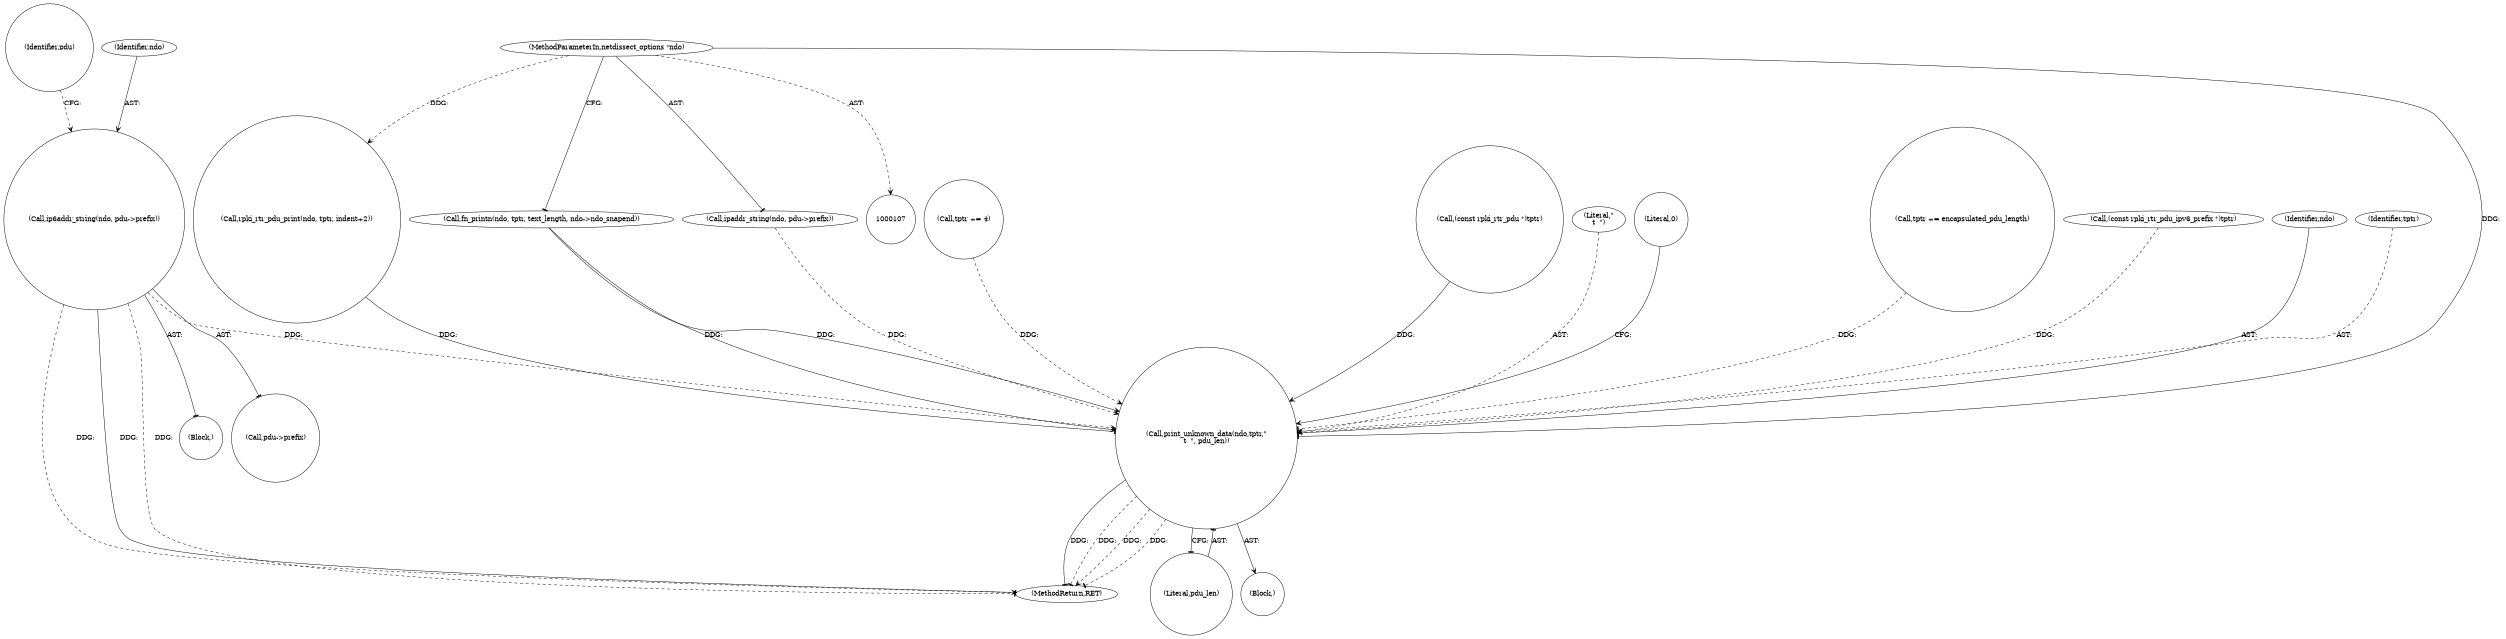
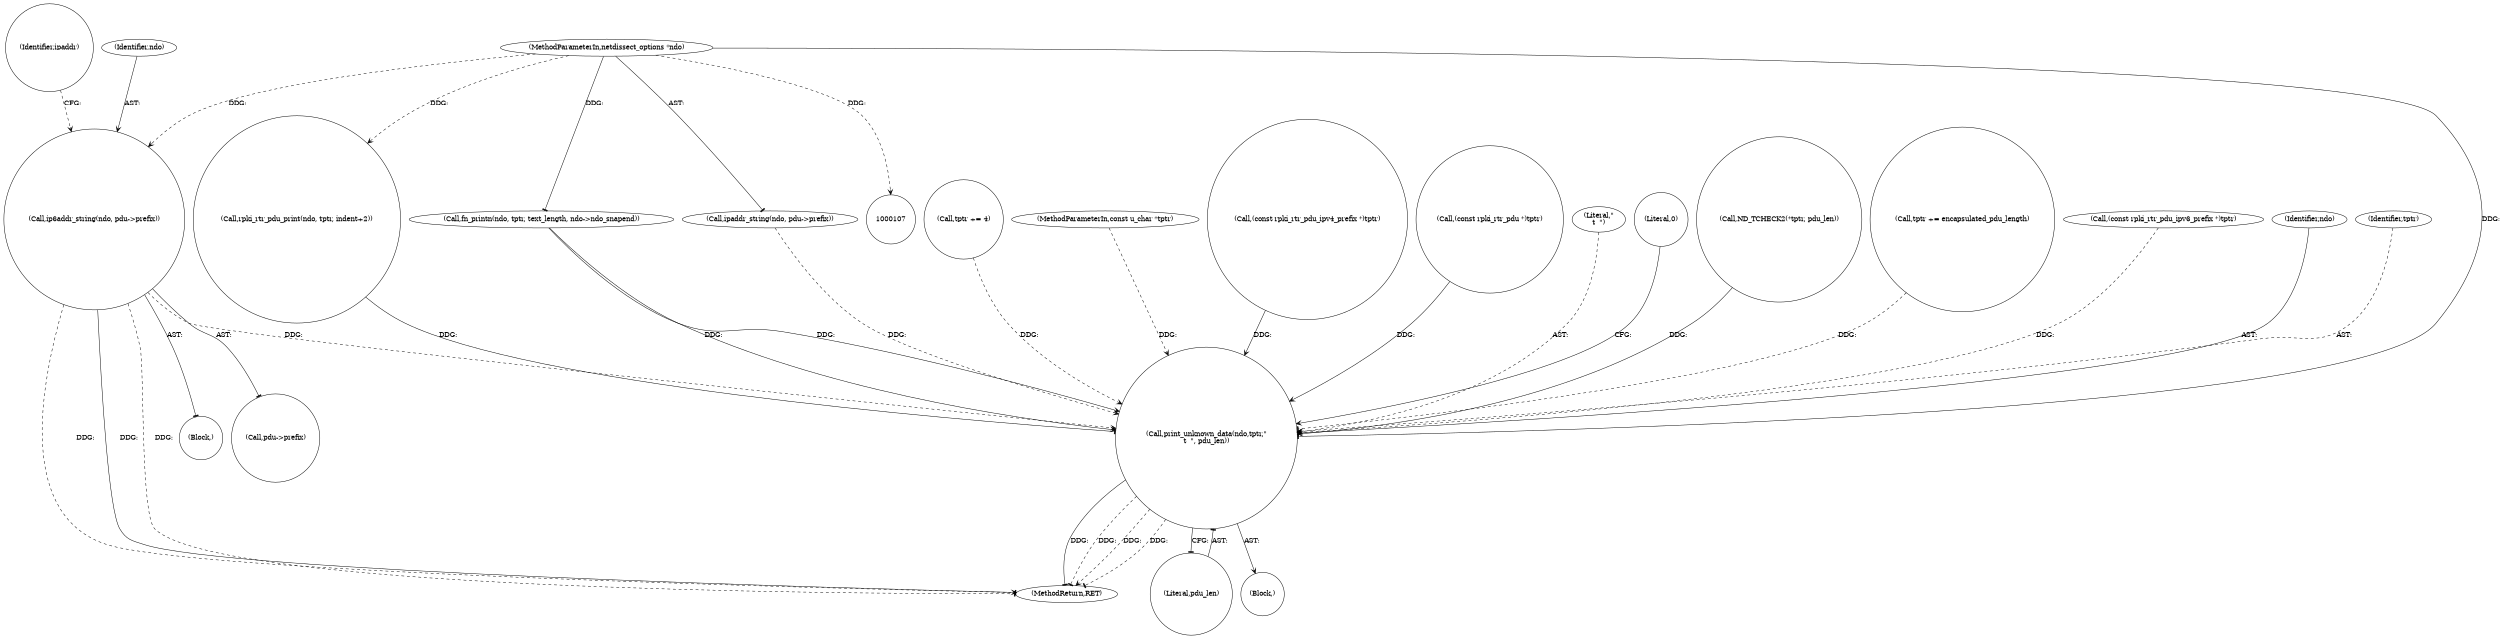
(49, 48) -> (49, 48)
none -> (337, 78)
(596, 104) -> (596, 104)
(858, 104) -> (858, 104)
none -> (1105, 219)
none -> (1307, 219)
none -> (1779, 219)
